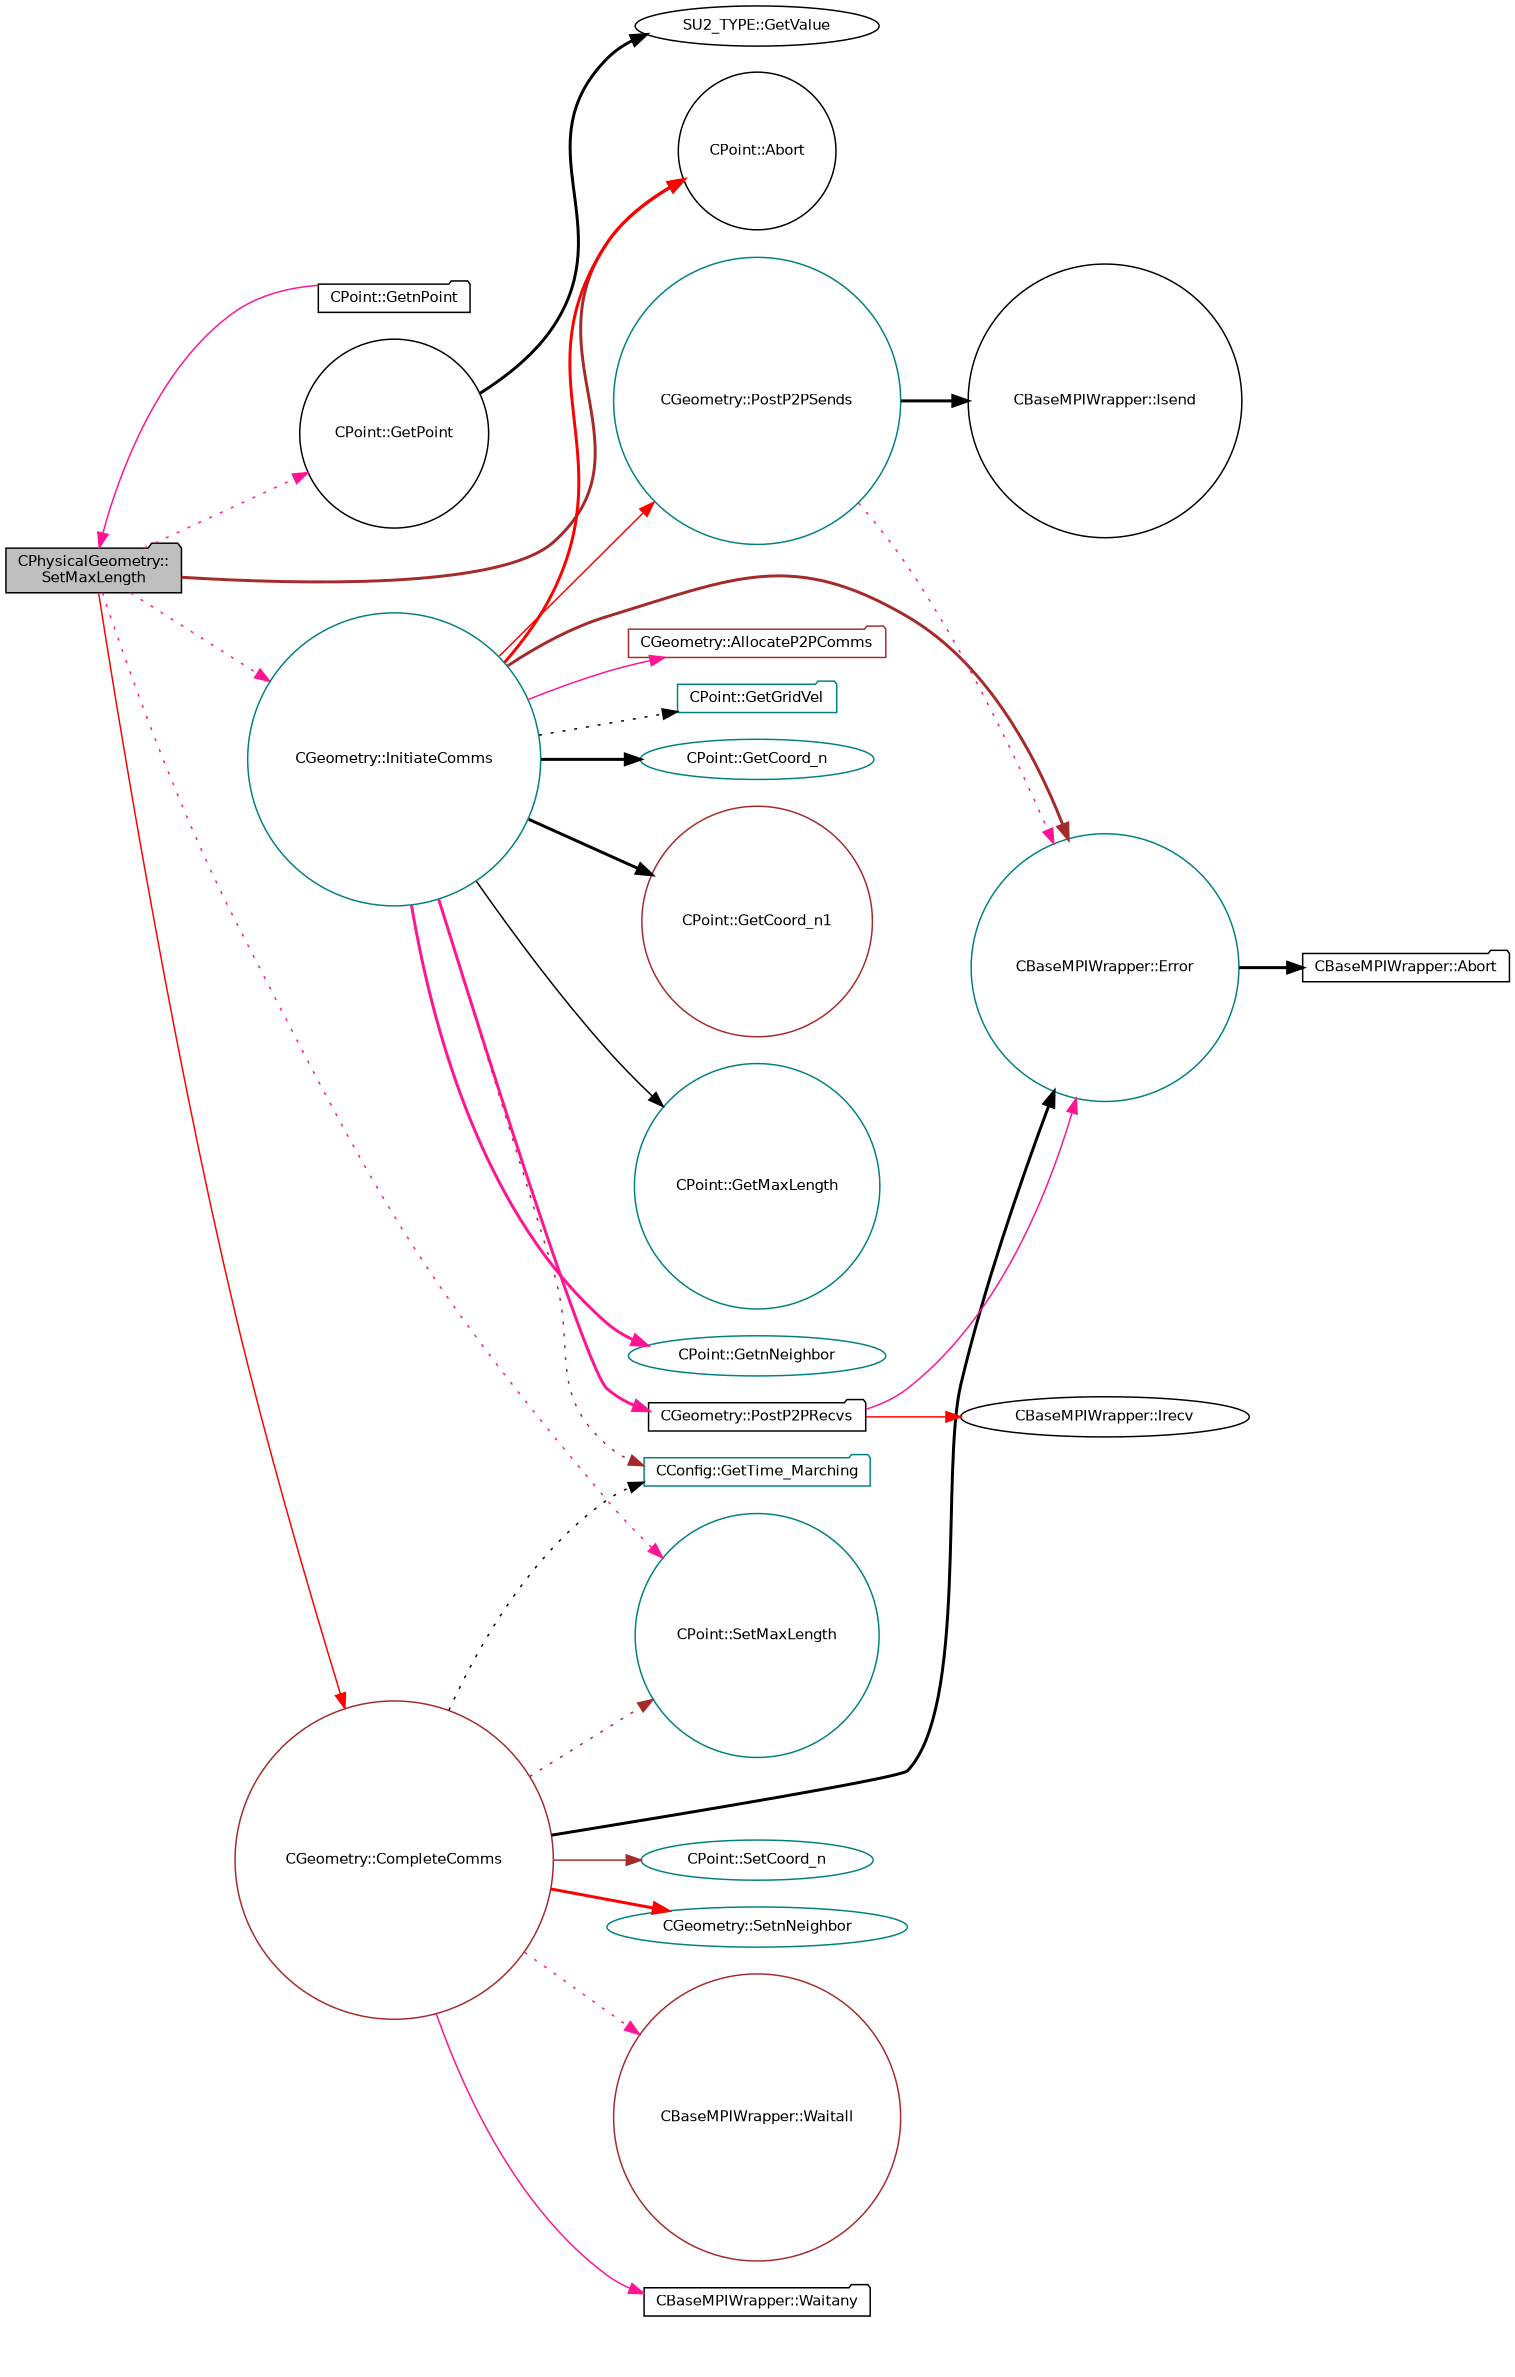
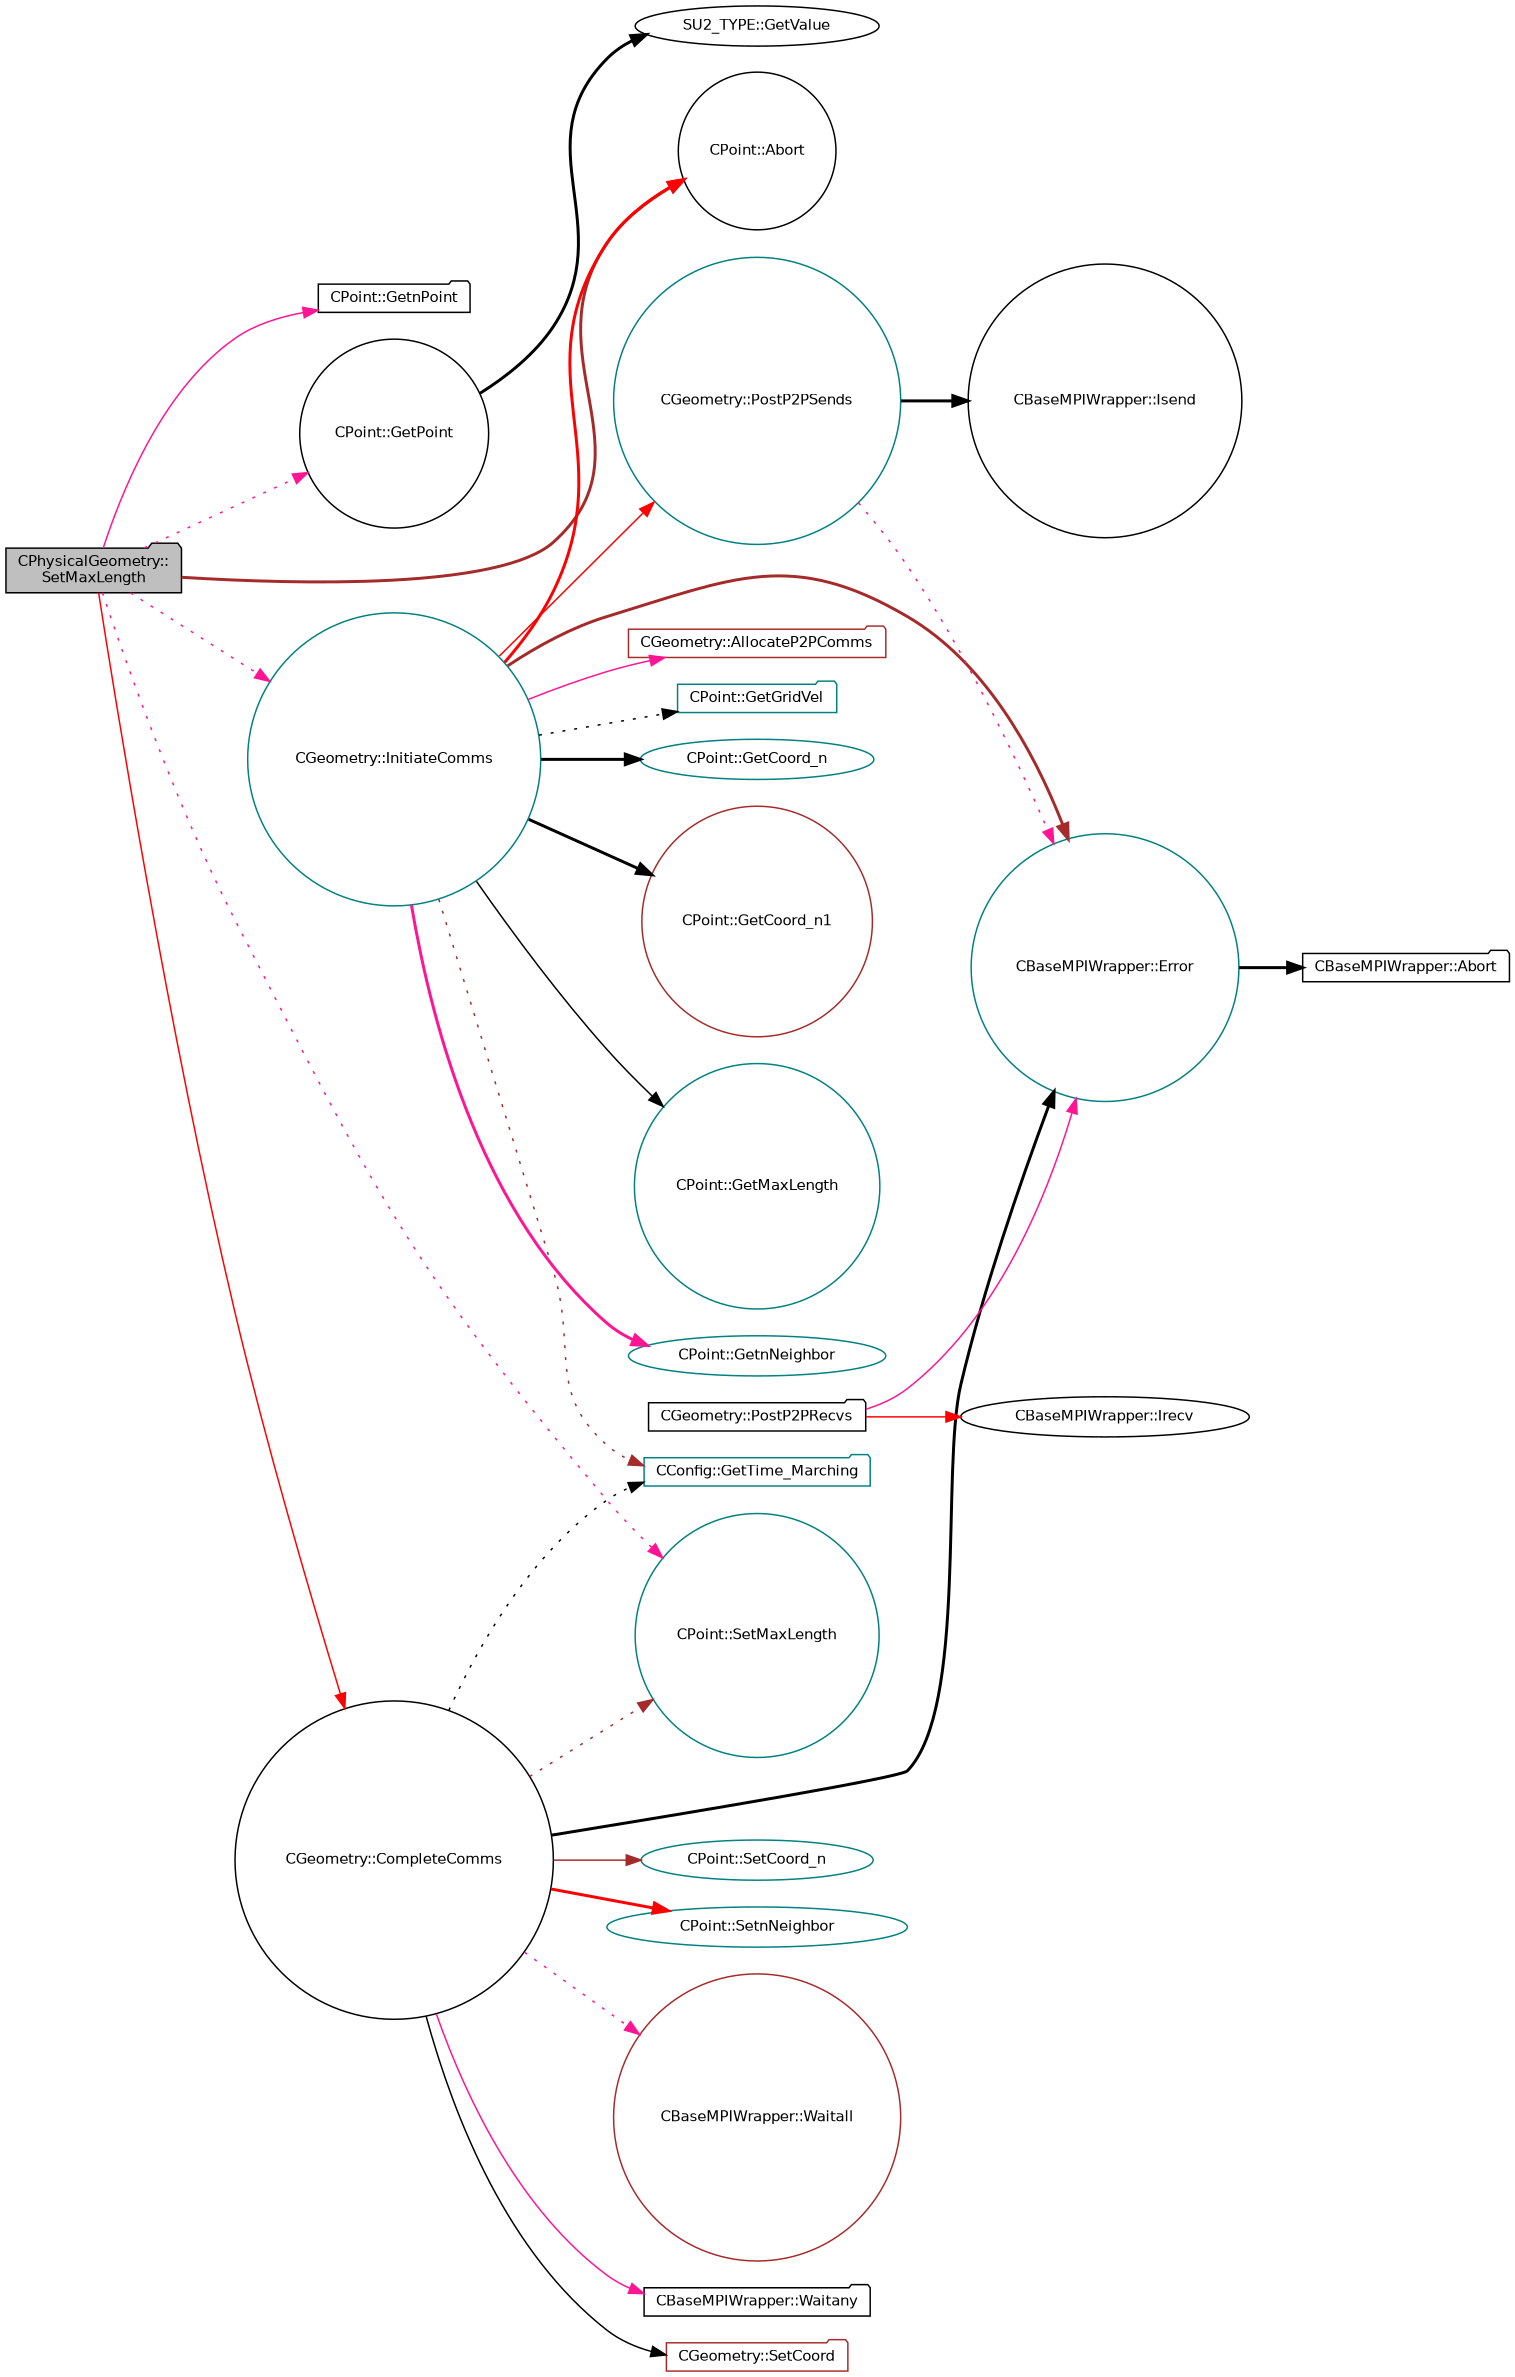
(175, 374) -> (174, 402)
(522, 1162) -> none
(394, 1860) -> (394, 1860)
(757, 1927) -> (757, 1927)
none -> (757, 2357)
